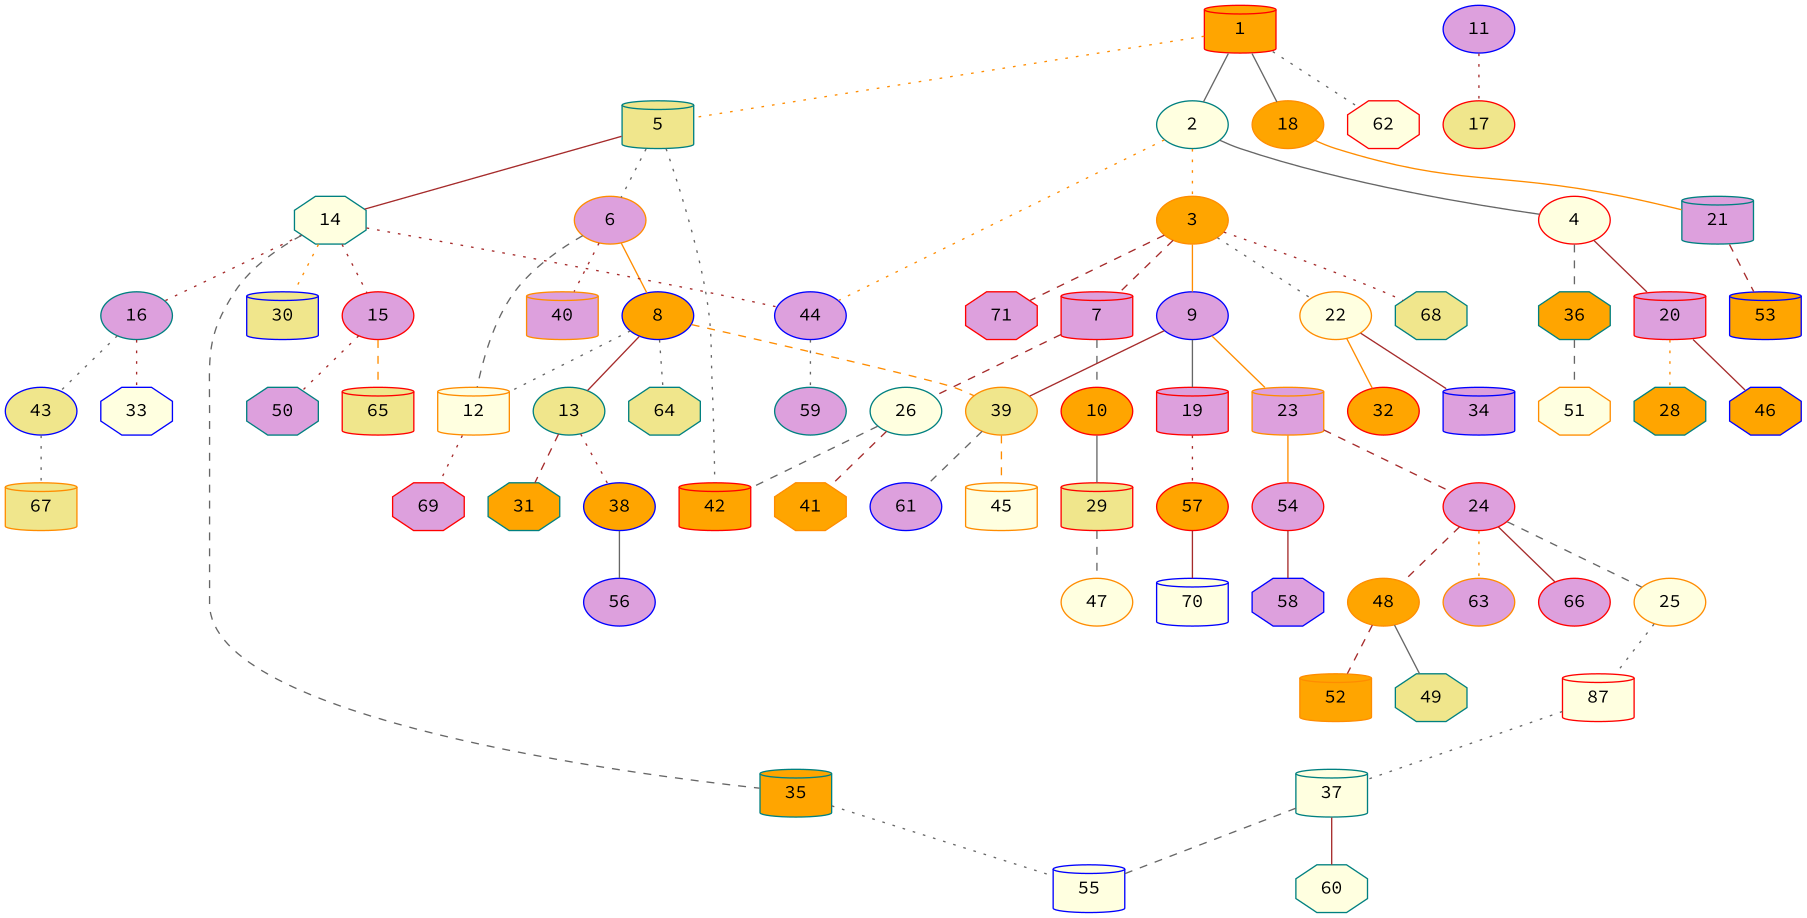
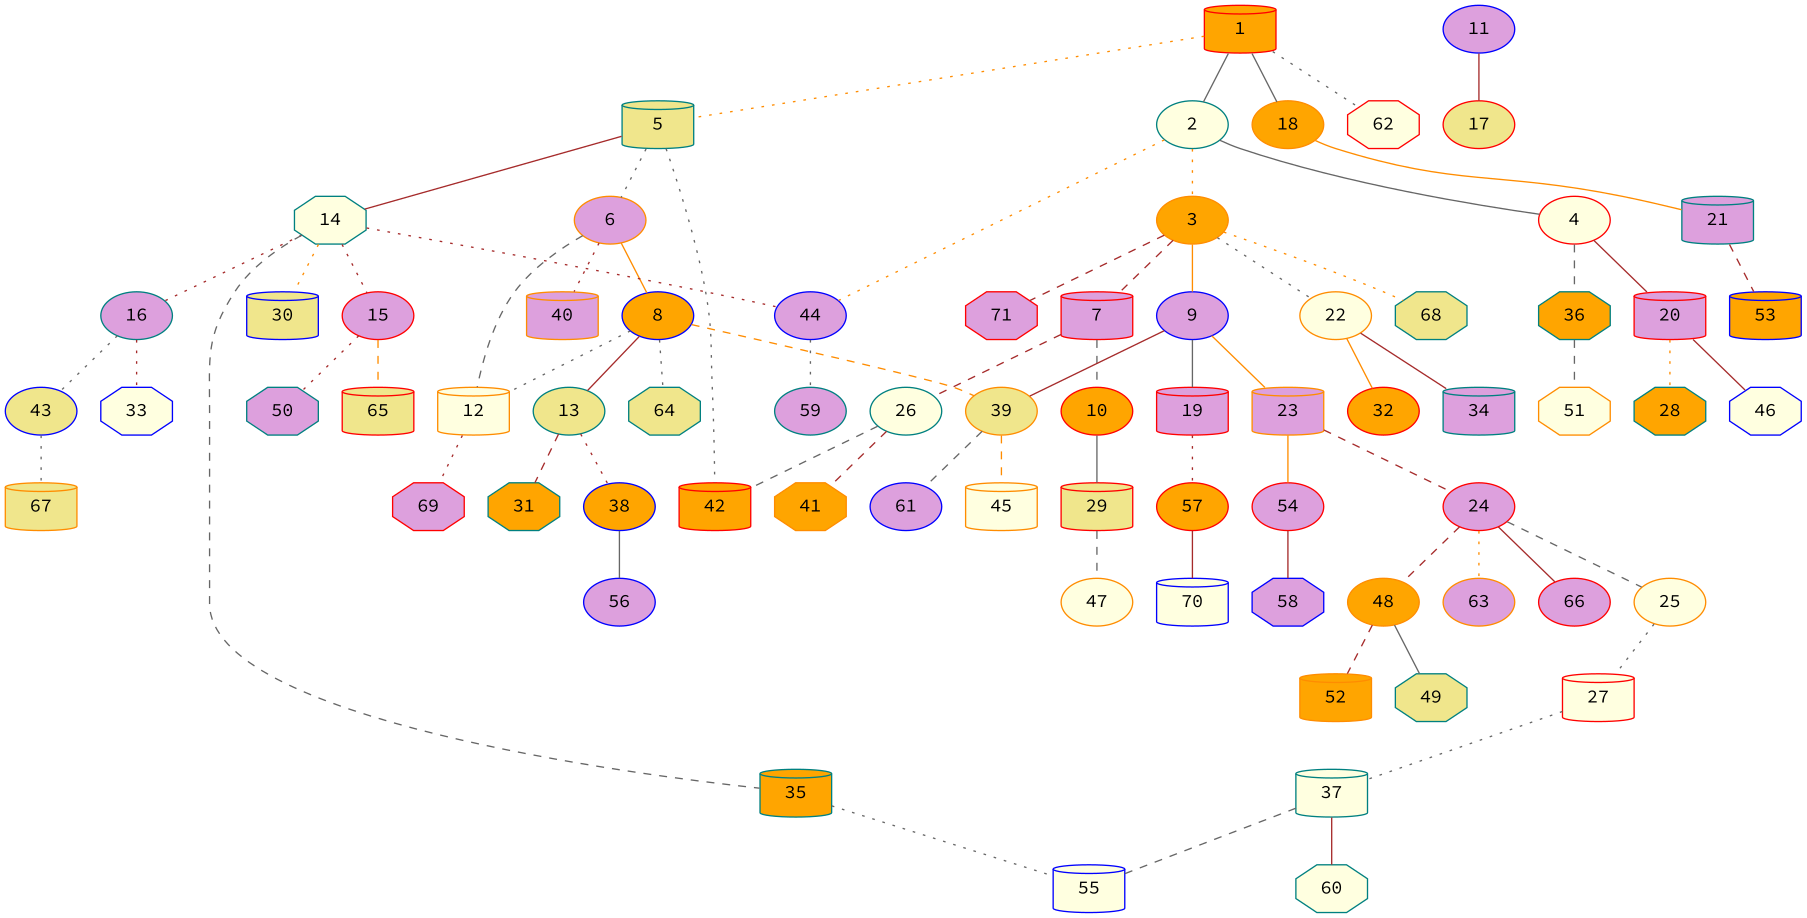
(1479, 77) -> (1479, 77)
(1314, 264) -> (1314, 264)
(1479, 411) -> (1479, 411)
(1765, 411) -> (1765, 411)
(1598, 698) -> (1598, 698)
